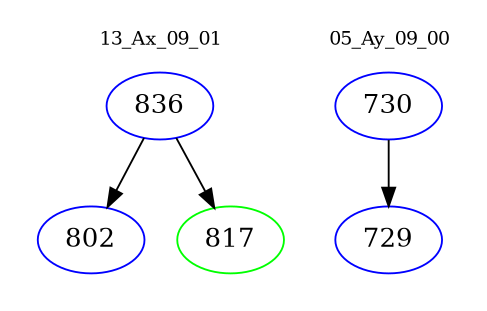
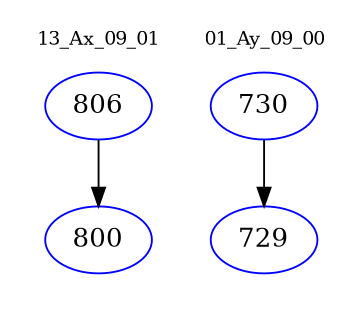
(390, 40) -> (265, 40)
(160, 106) -> (99, 106)
(91, 240) -> (99, 240)
(231, 240) -> none
